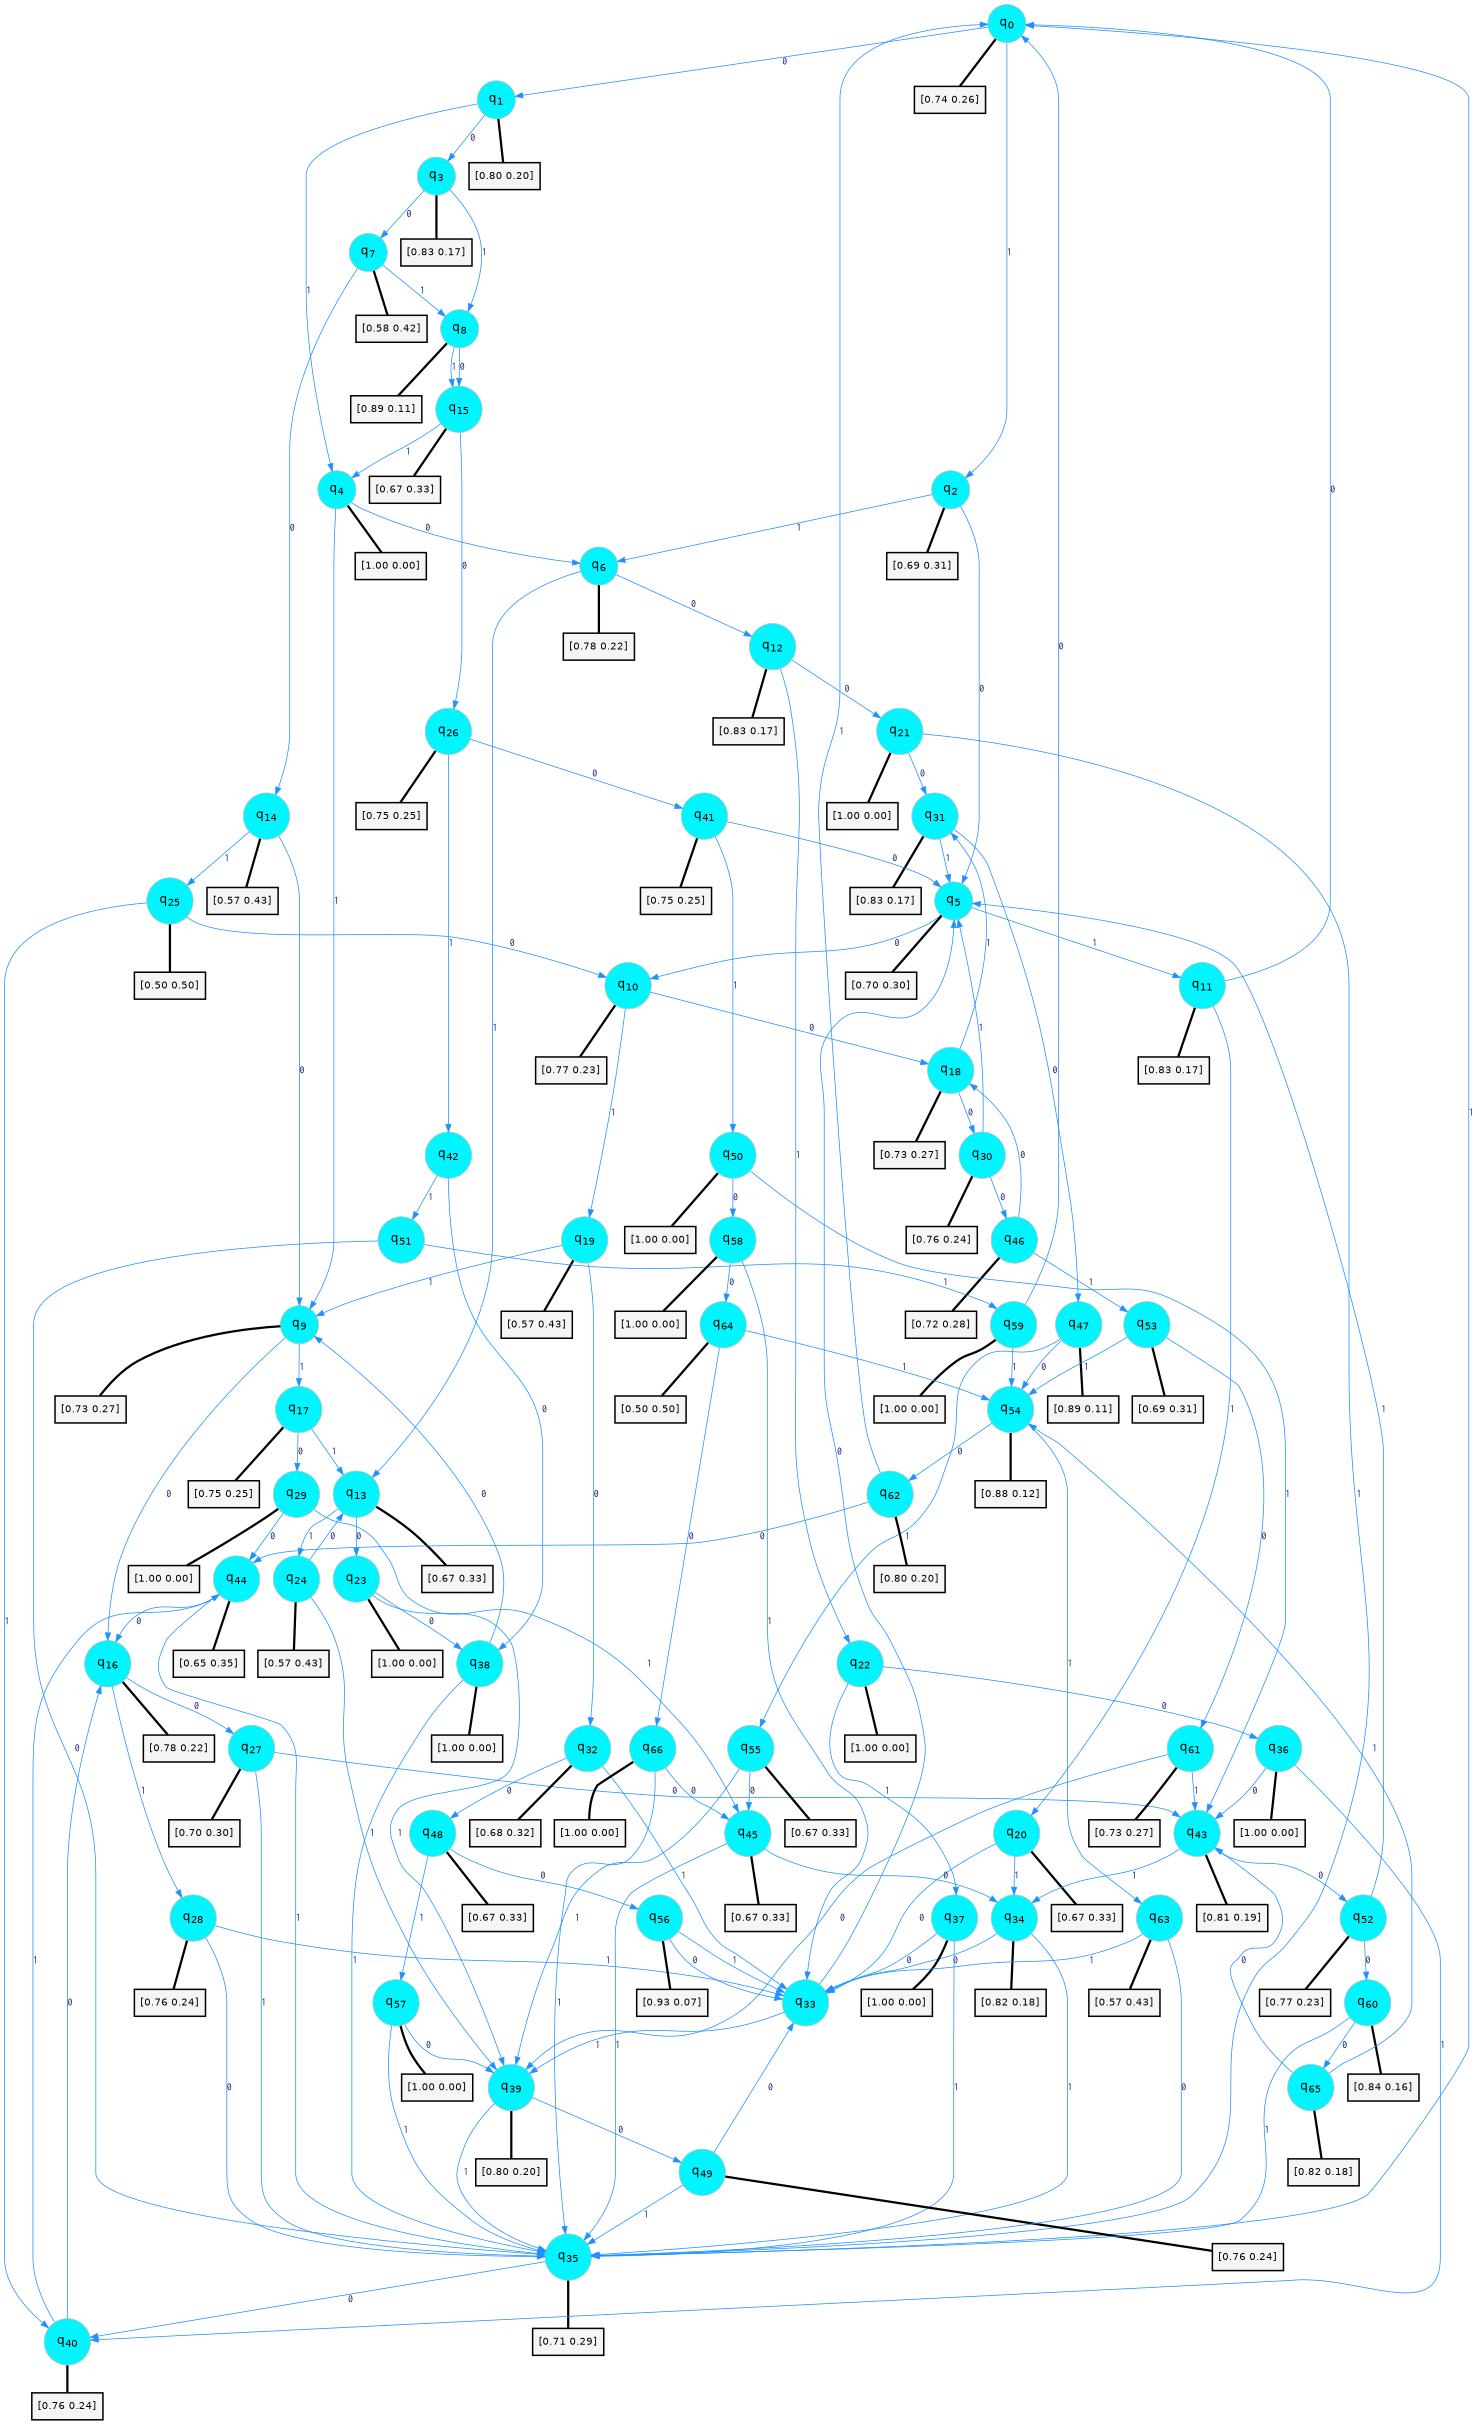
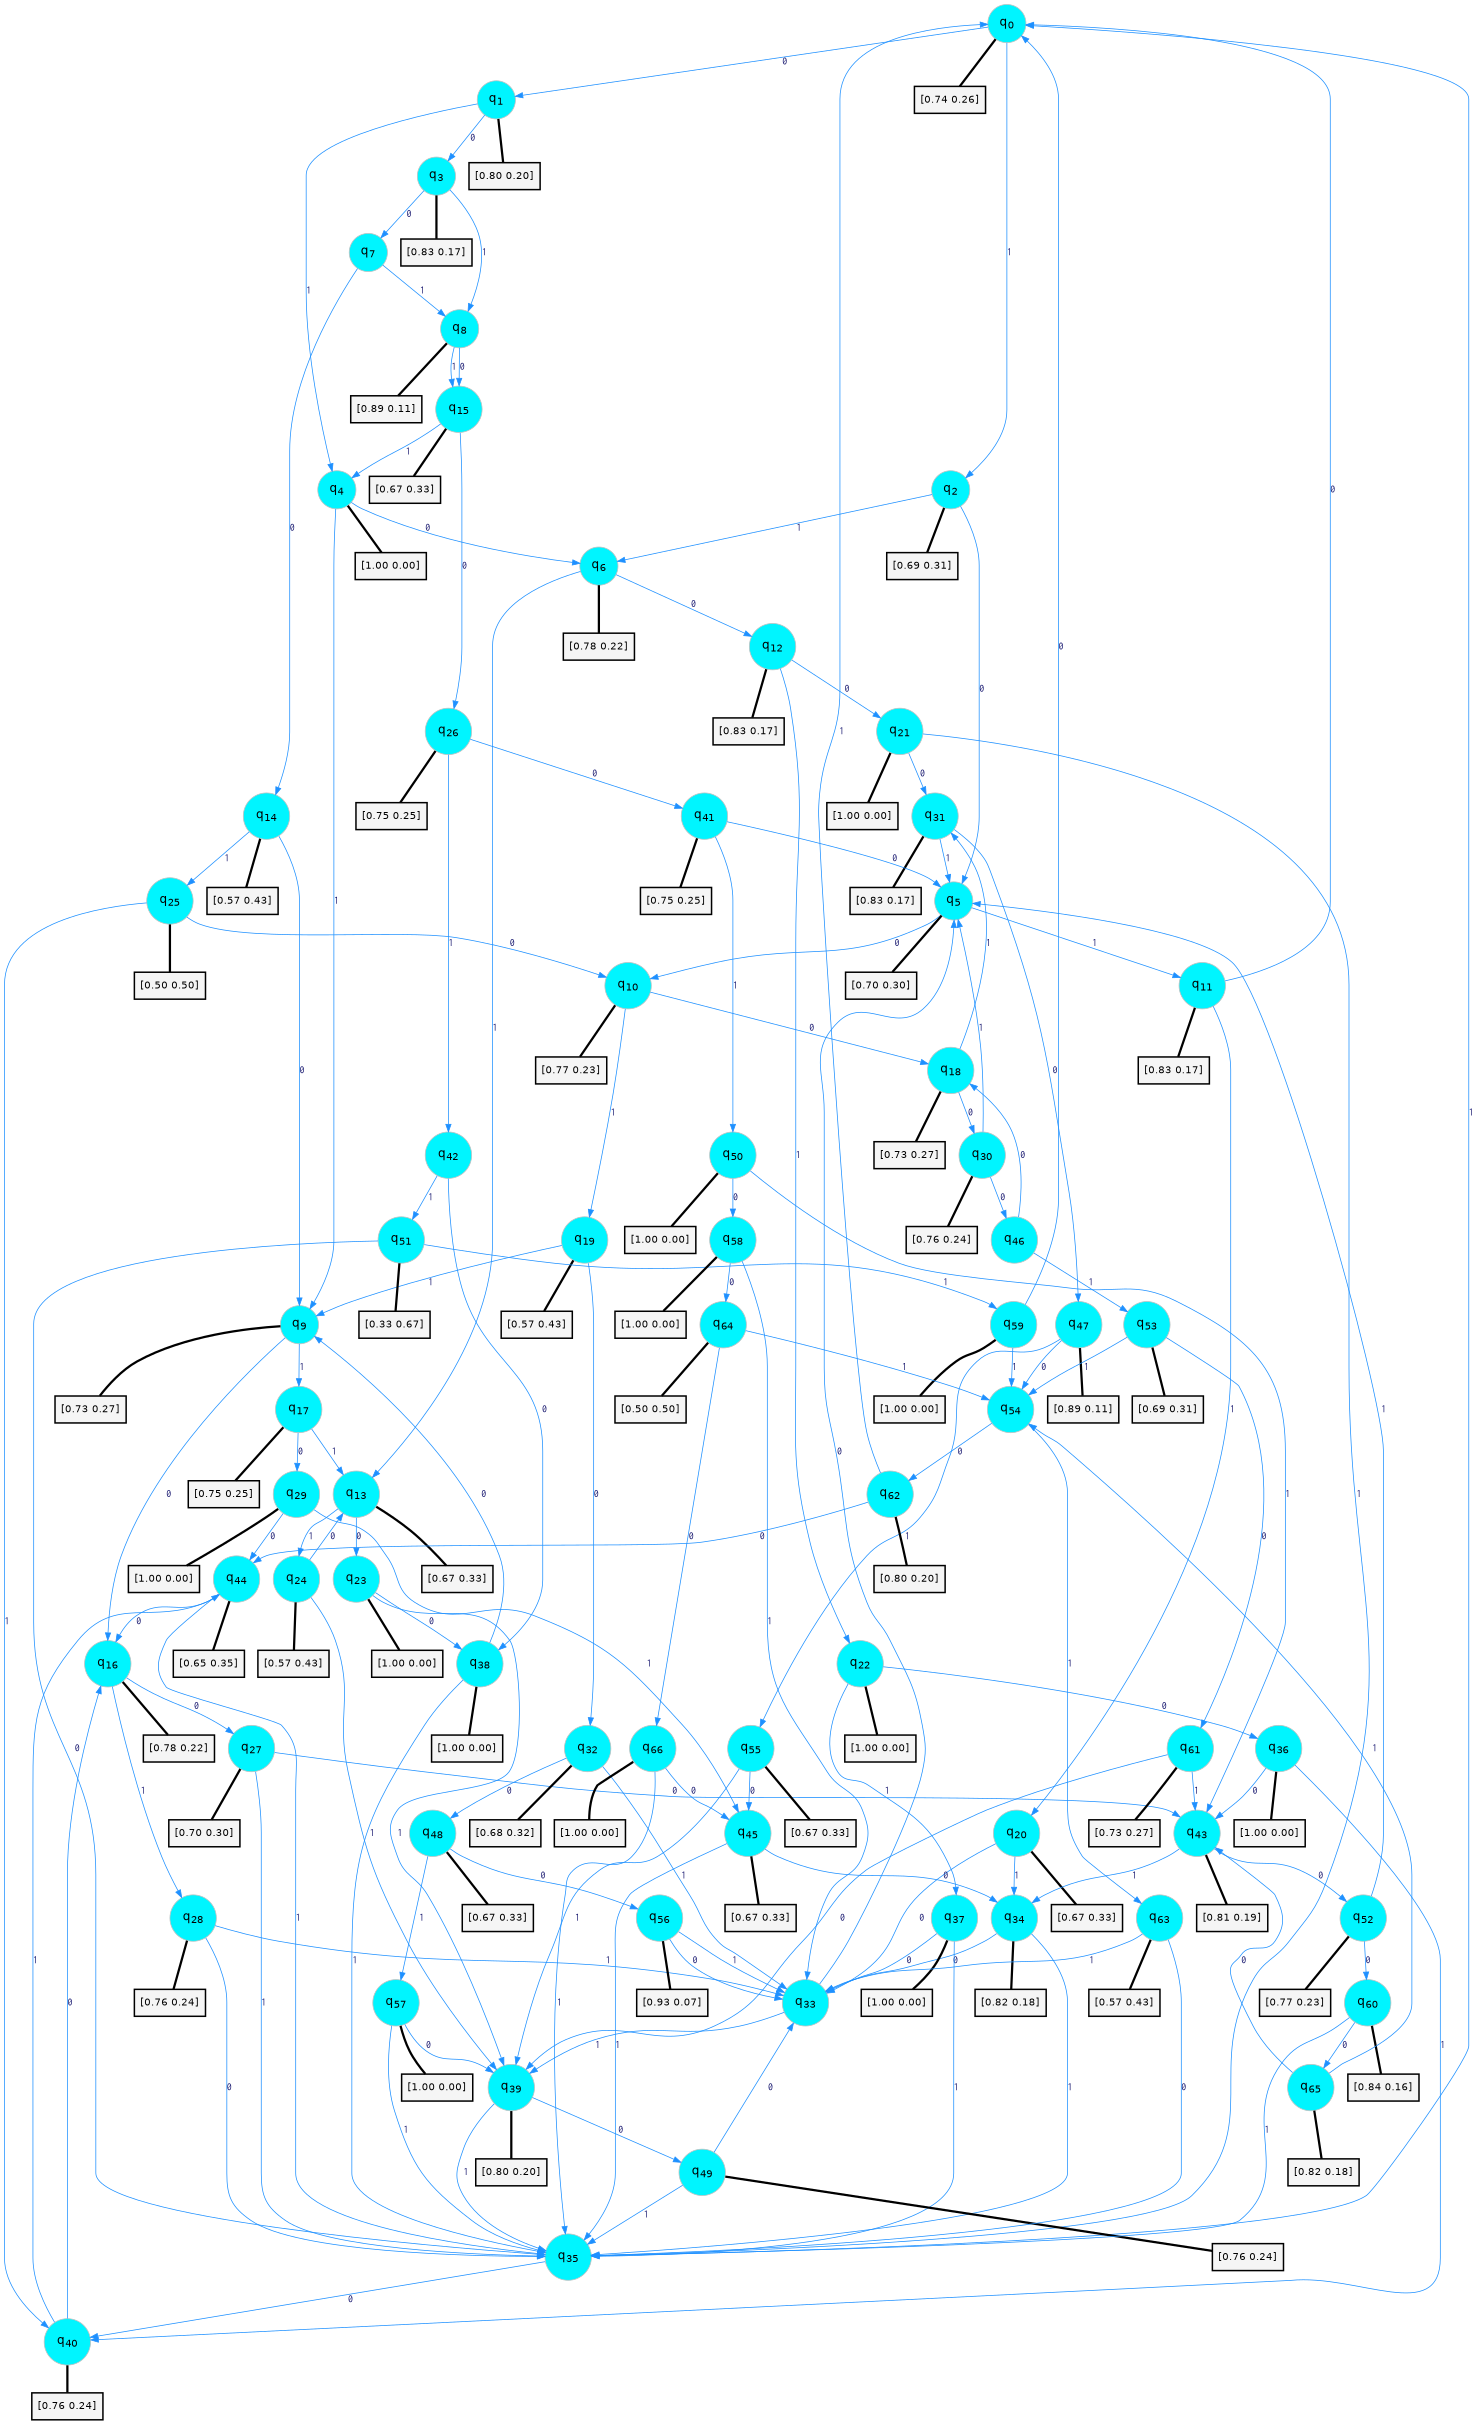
(392, 329) -> none
none -> (395, 1325)
(941, 1325) -> none
(1011, 1494) -> none
(568, 2342) -> none
